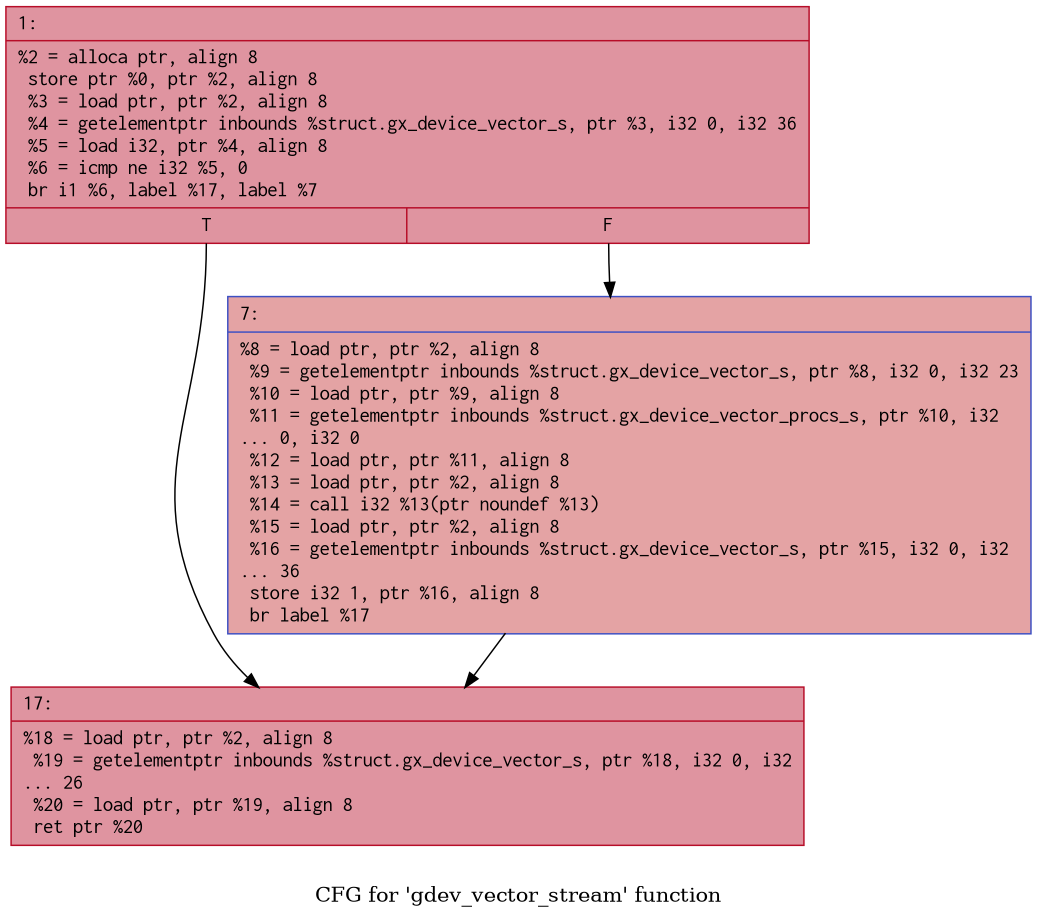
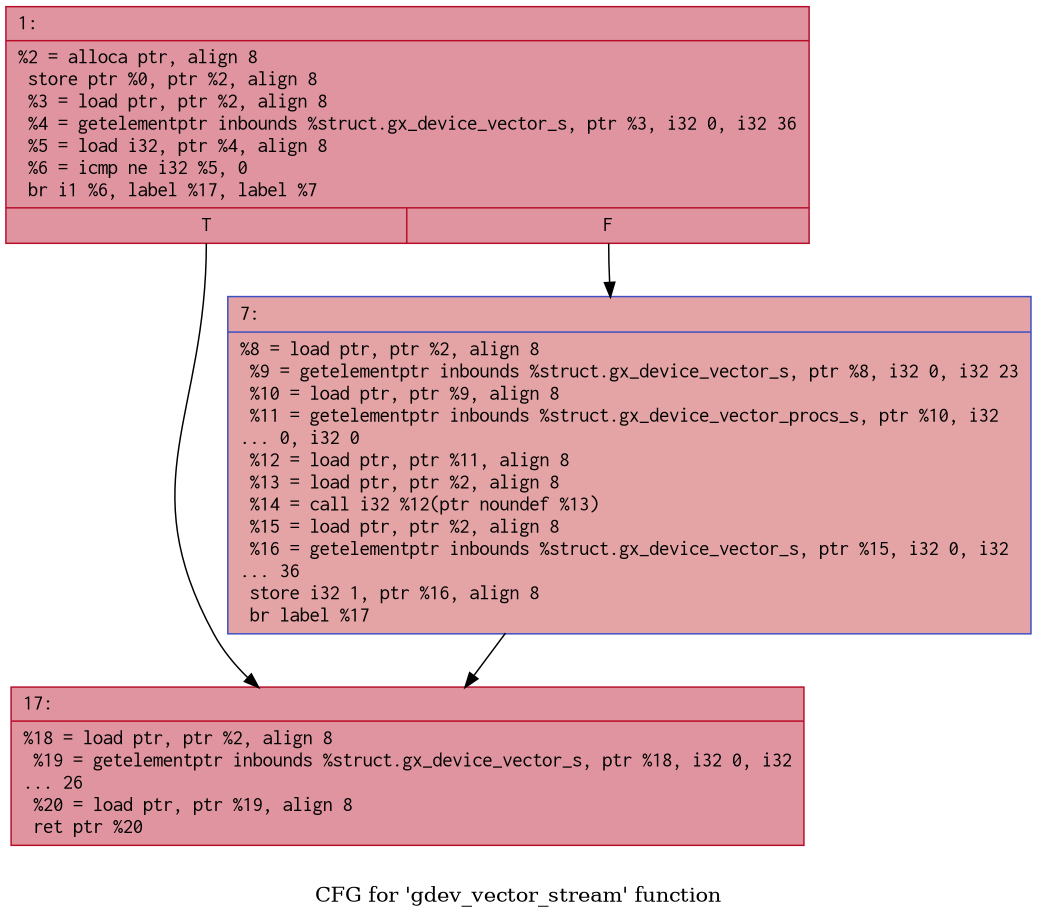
(420, 504) -> (420, 504)
